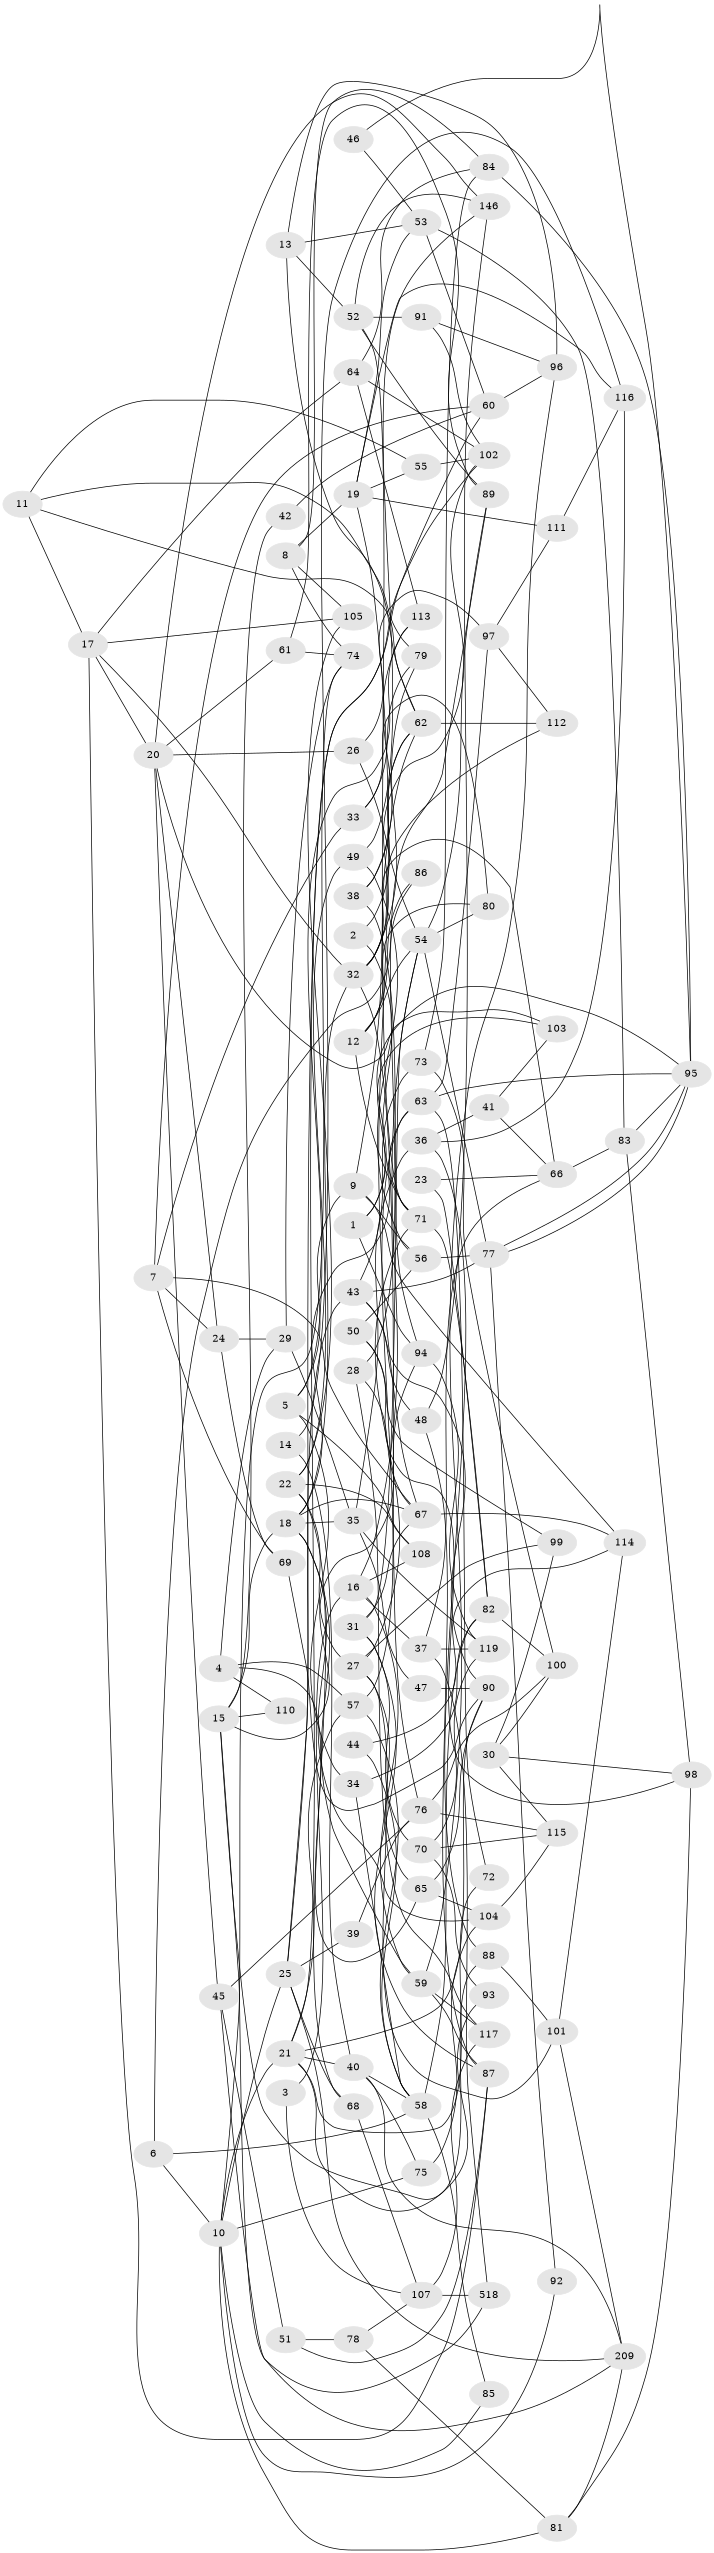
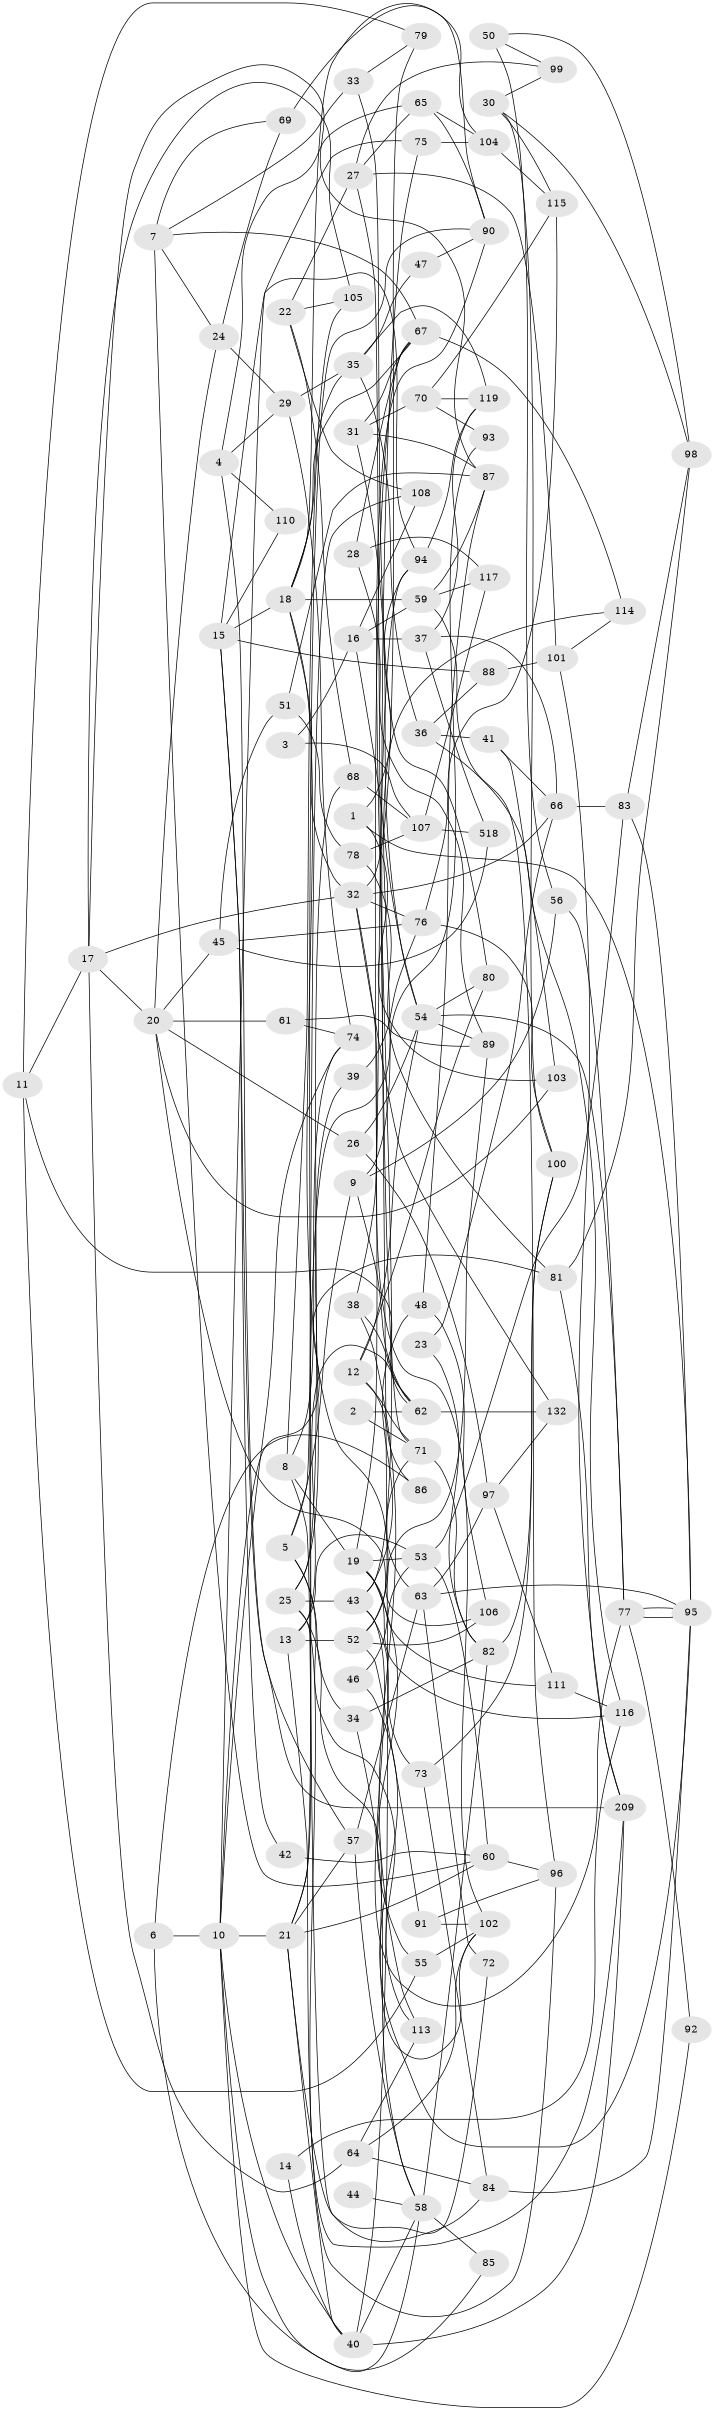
(489, 207) -> (489, 1613)
(557, 723) -> (557, 1412)
(354, 857) -> none
(474, 1585) -> none
(250, 2091) -> (254, 2151)
